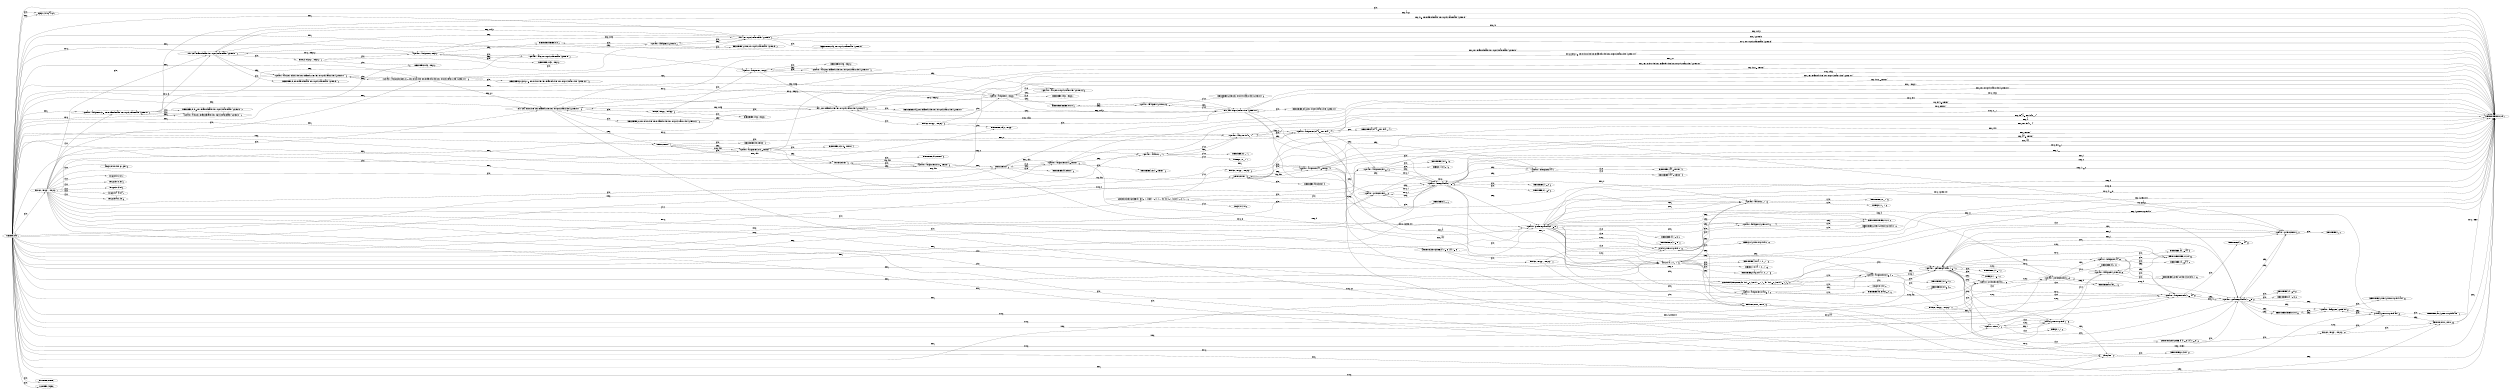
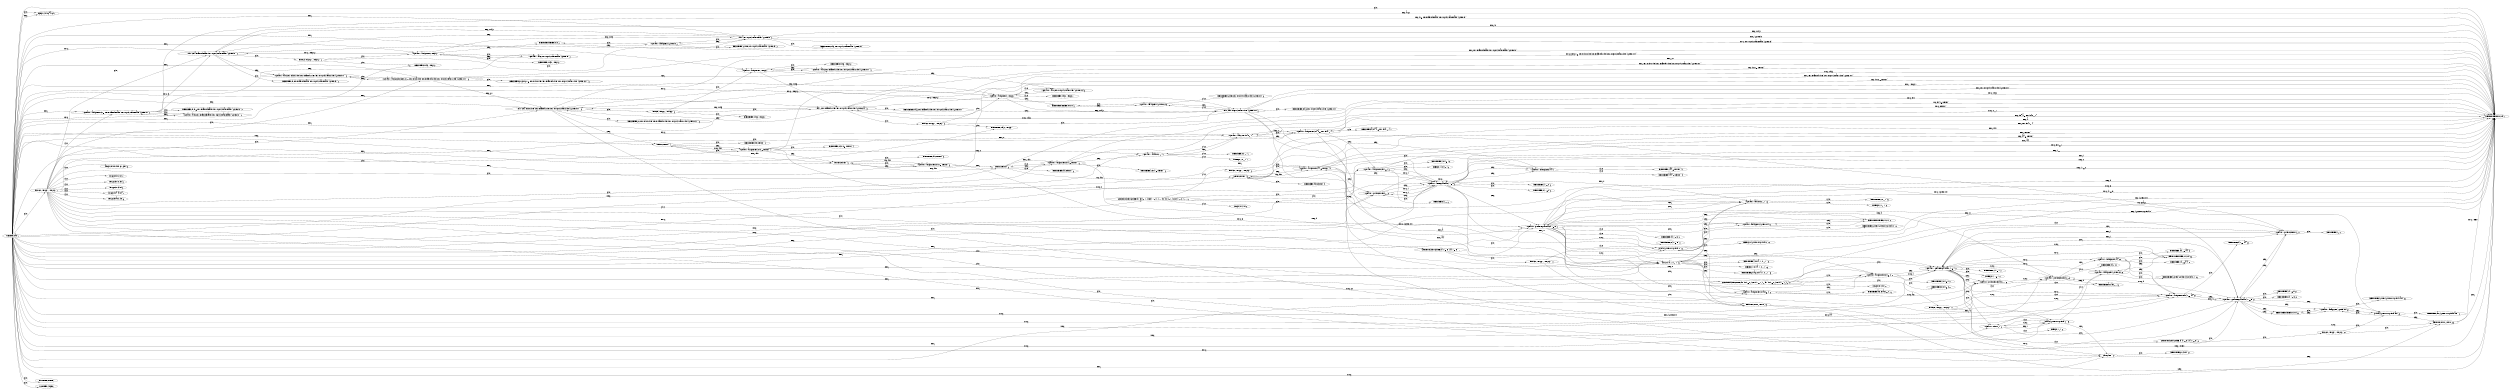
(1350, 130) -> (1350, 130)
(1407, 207) -> (1399, 198)
(1145, 356) -> none
